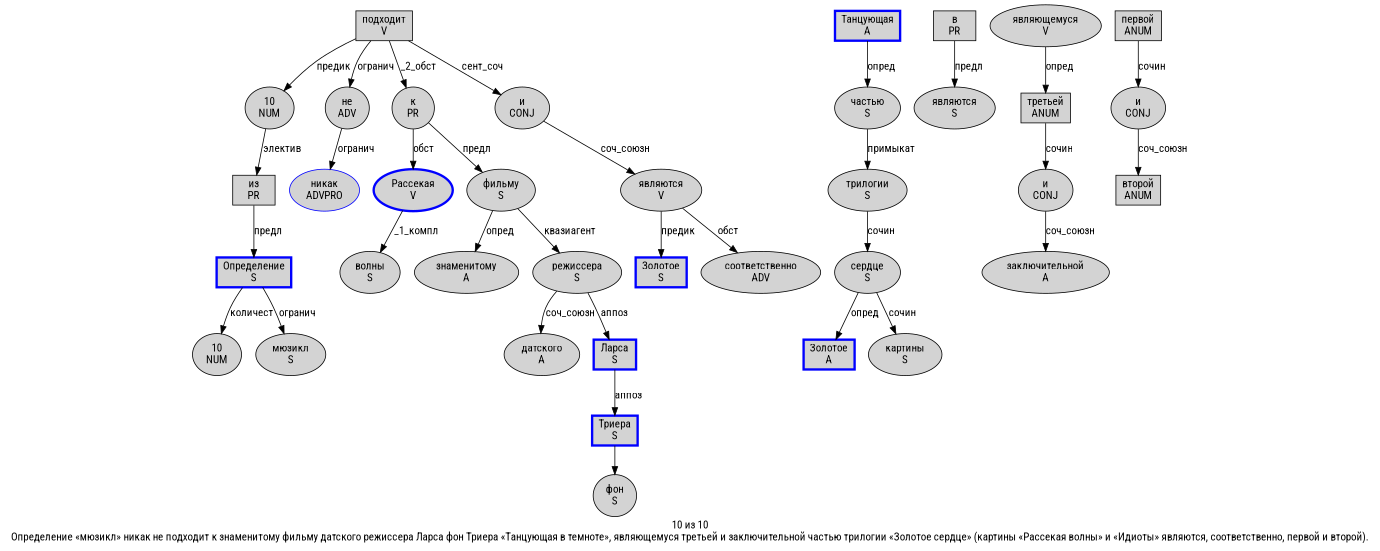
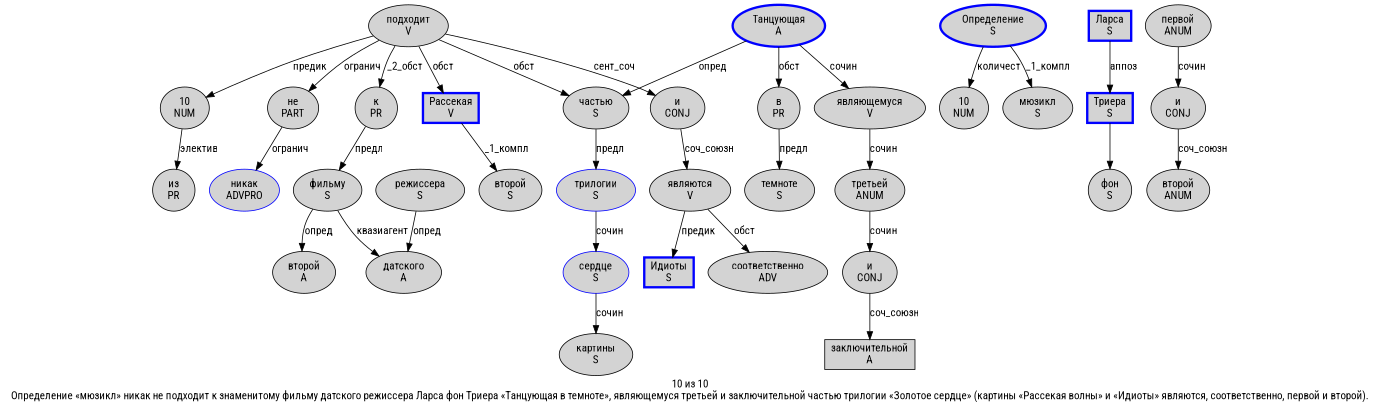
(384, 26) -> (408, 26)
(868, 26) -> (779, 26)
(955, 26) -> (779, 108)
(1138, 26) -> (1178, 26)
none -> (779, 63)
none -> (821, 64)
none -> (500, 66)
(1060, 67) -> (884, 149)
(347, 108) -> (293, 108)
(955, 108) -> (780, 190)
(1046, 108) -> (870, 190)
(413, 145) -> (429, 66)
(892, 149) -> (611, 149)
(254, 190) -> (174, 190)
(413, 190) -> (451, 108)
(868, 190) -> (596, 190)
(1138, 190) -> (1178, 190)
(254, 227) -> none
(536, 228) -> (353, 233)
(254, 272) -> (993, 26)
(370, 272) -> (510, 190)
(467, 272) -> (304, 272)
(661, 272) -> (669, 272)
(868, 272) -> (596, 272)
(1046, 272) -> (870, 355)
(597, 312) -> none
(297, 313) -> (1048, 67)
(571, 313) -> (427, 231)
(829, 355) -> none
